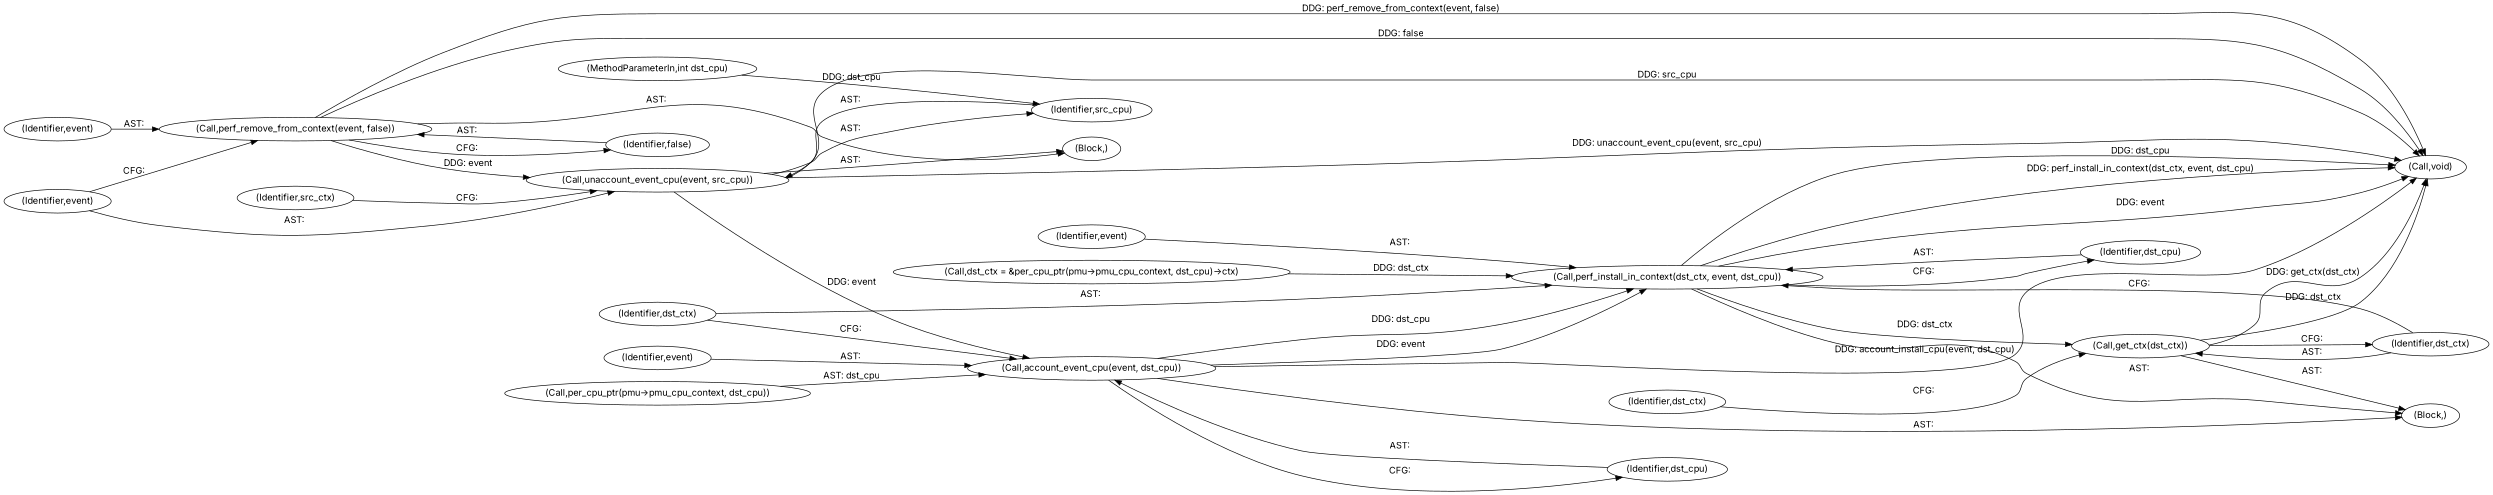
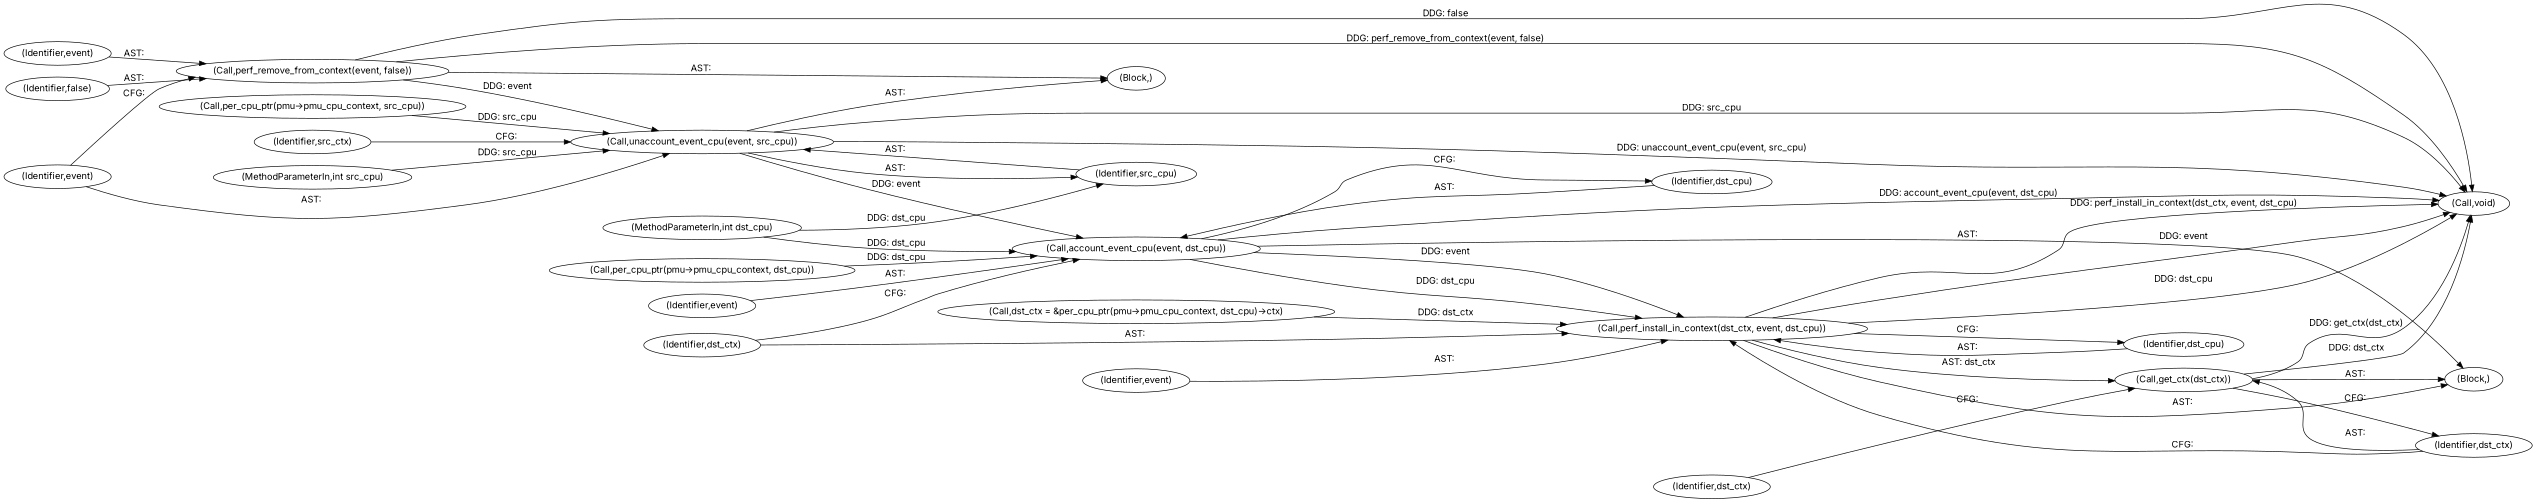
none -> (313, 107)
(476, 155) -> none
none -> (313, 177)
none -> (886, 249)
(1925, 325) -> (1969, 363)
(1925, 350) -> (1969, 193)
(852, 376) -> (896, 258)
